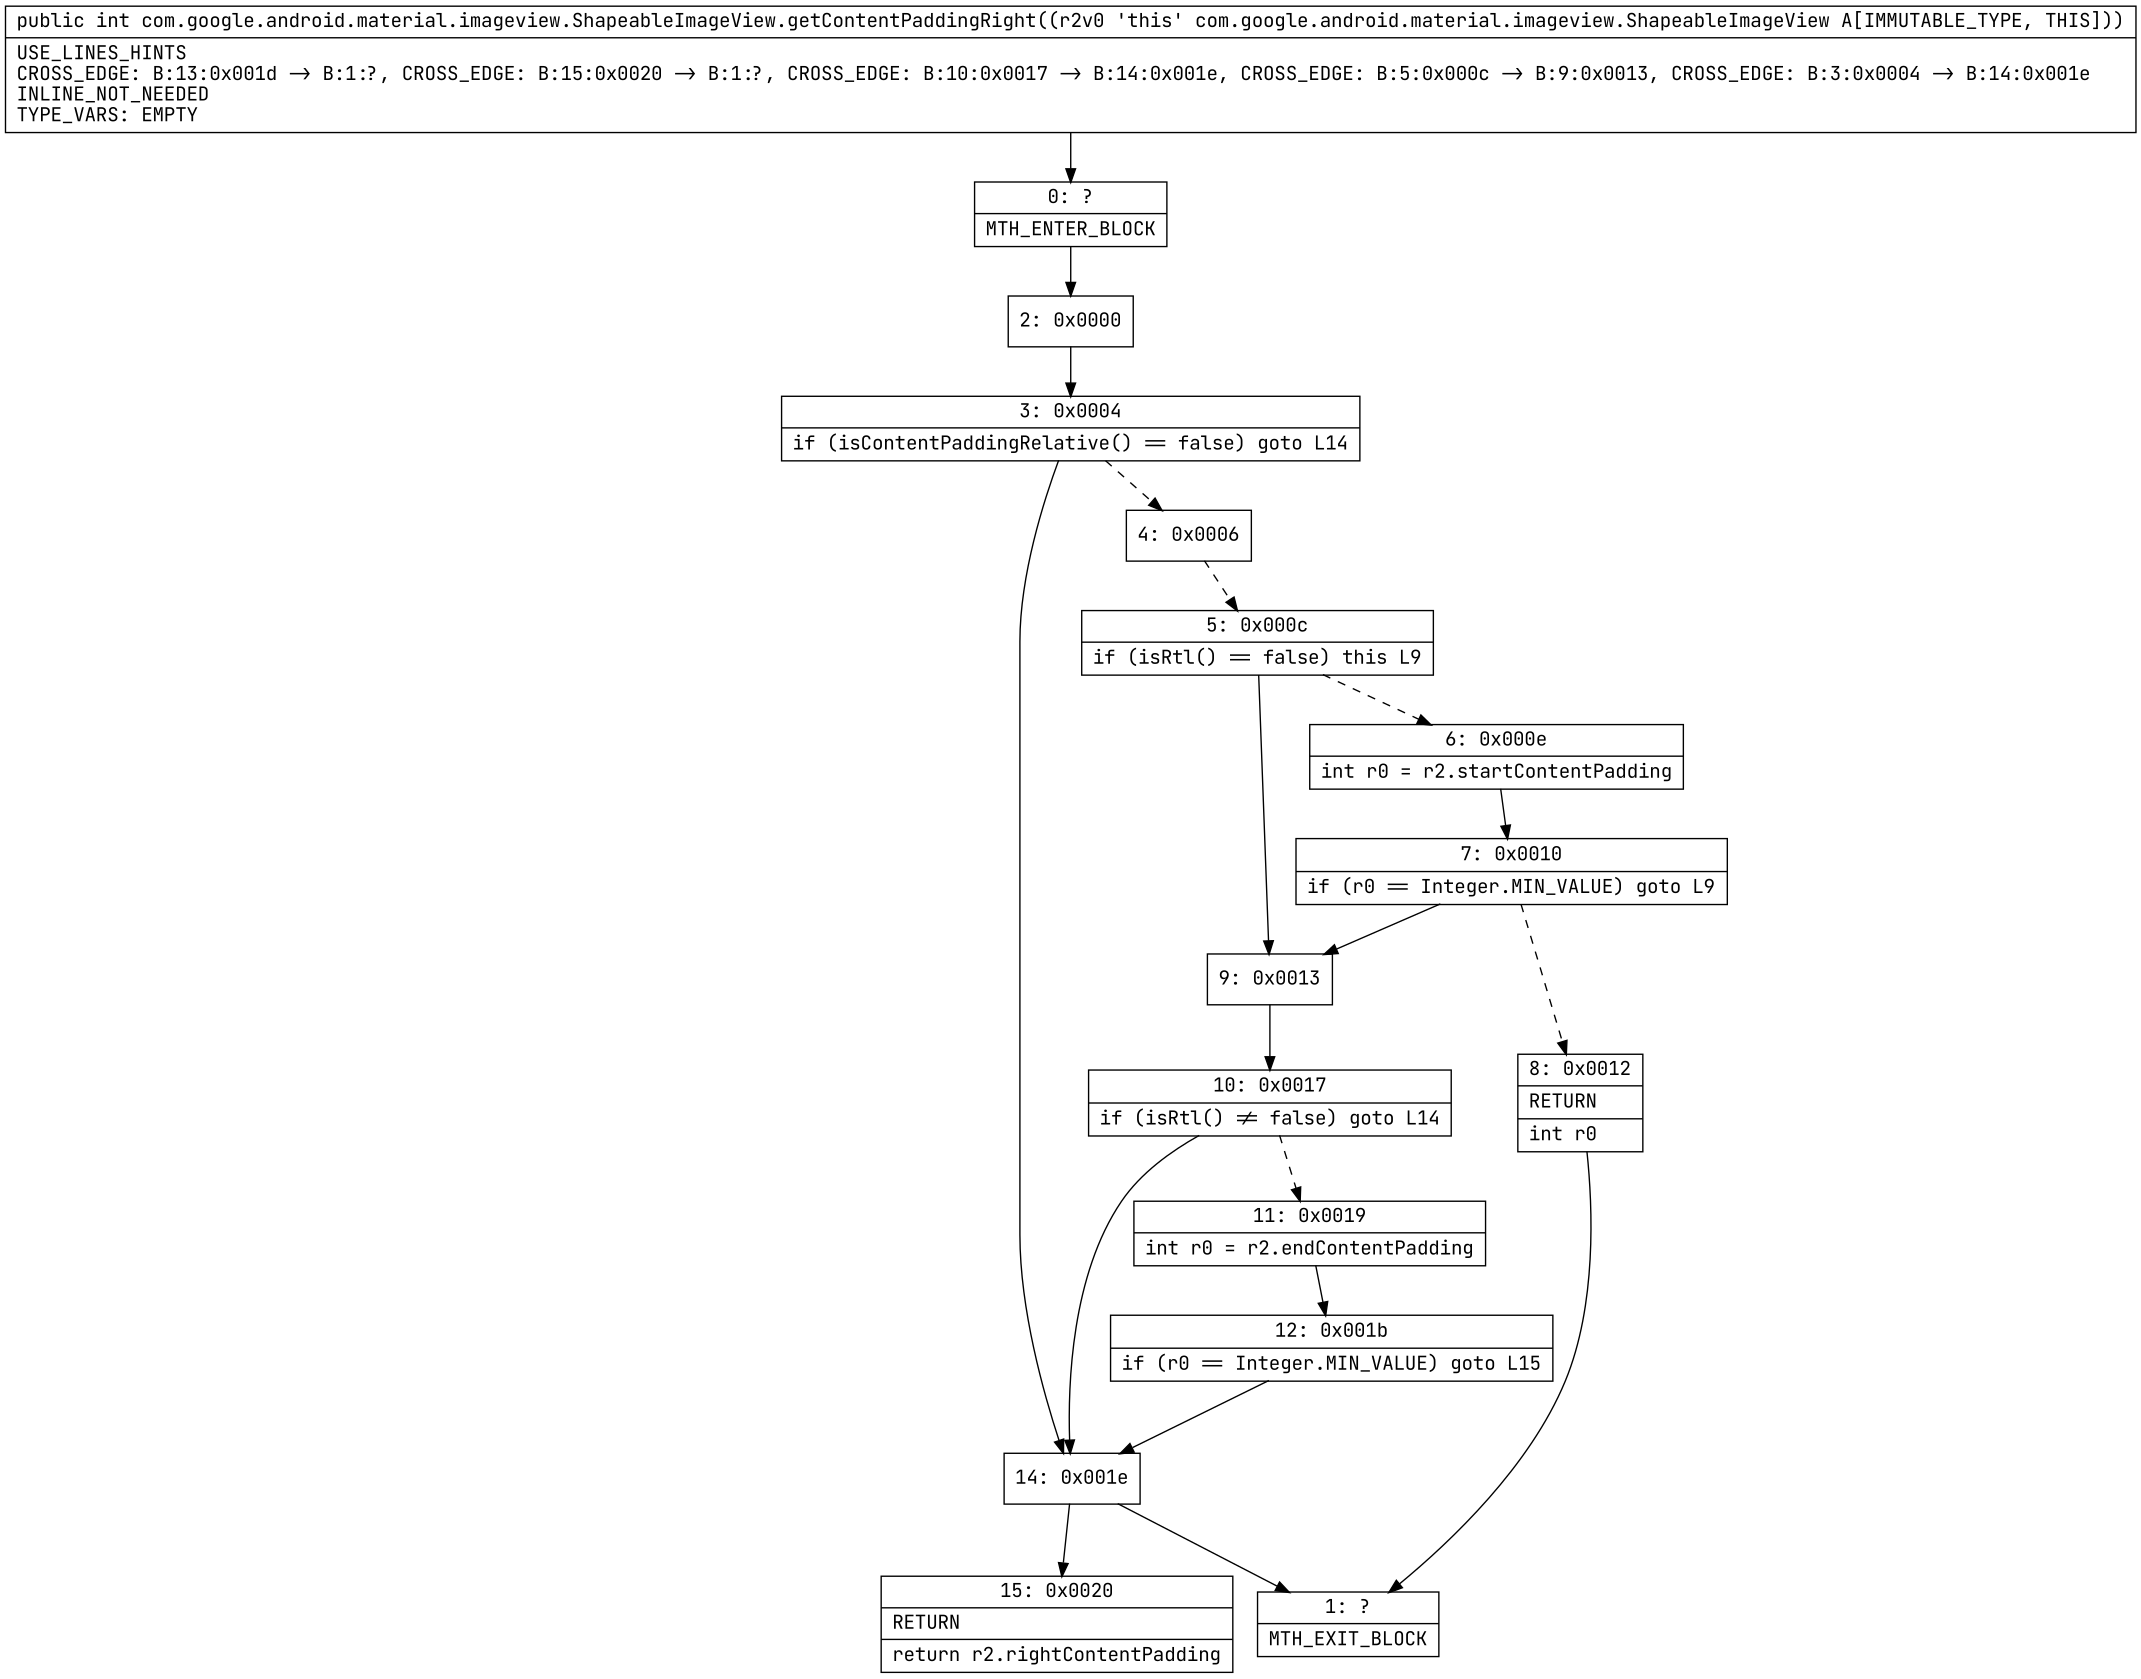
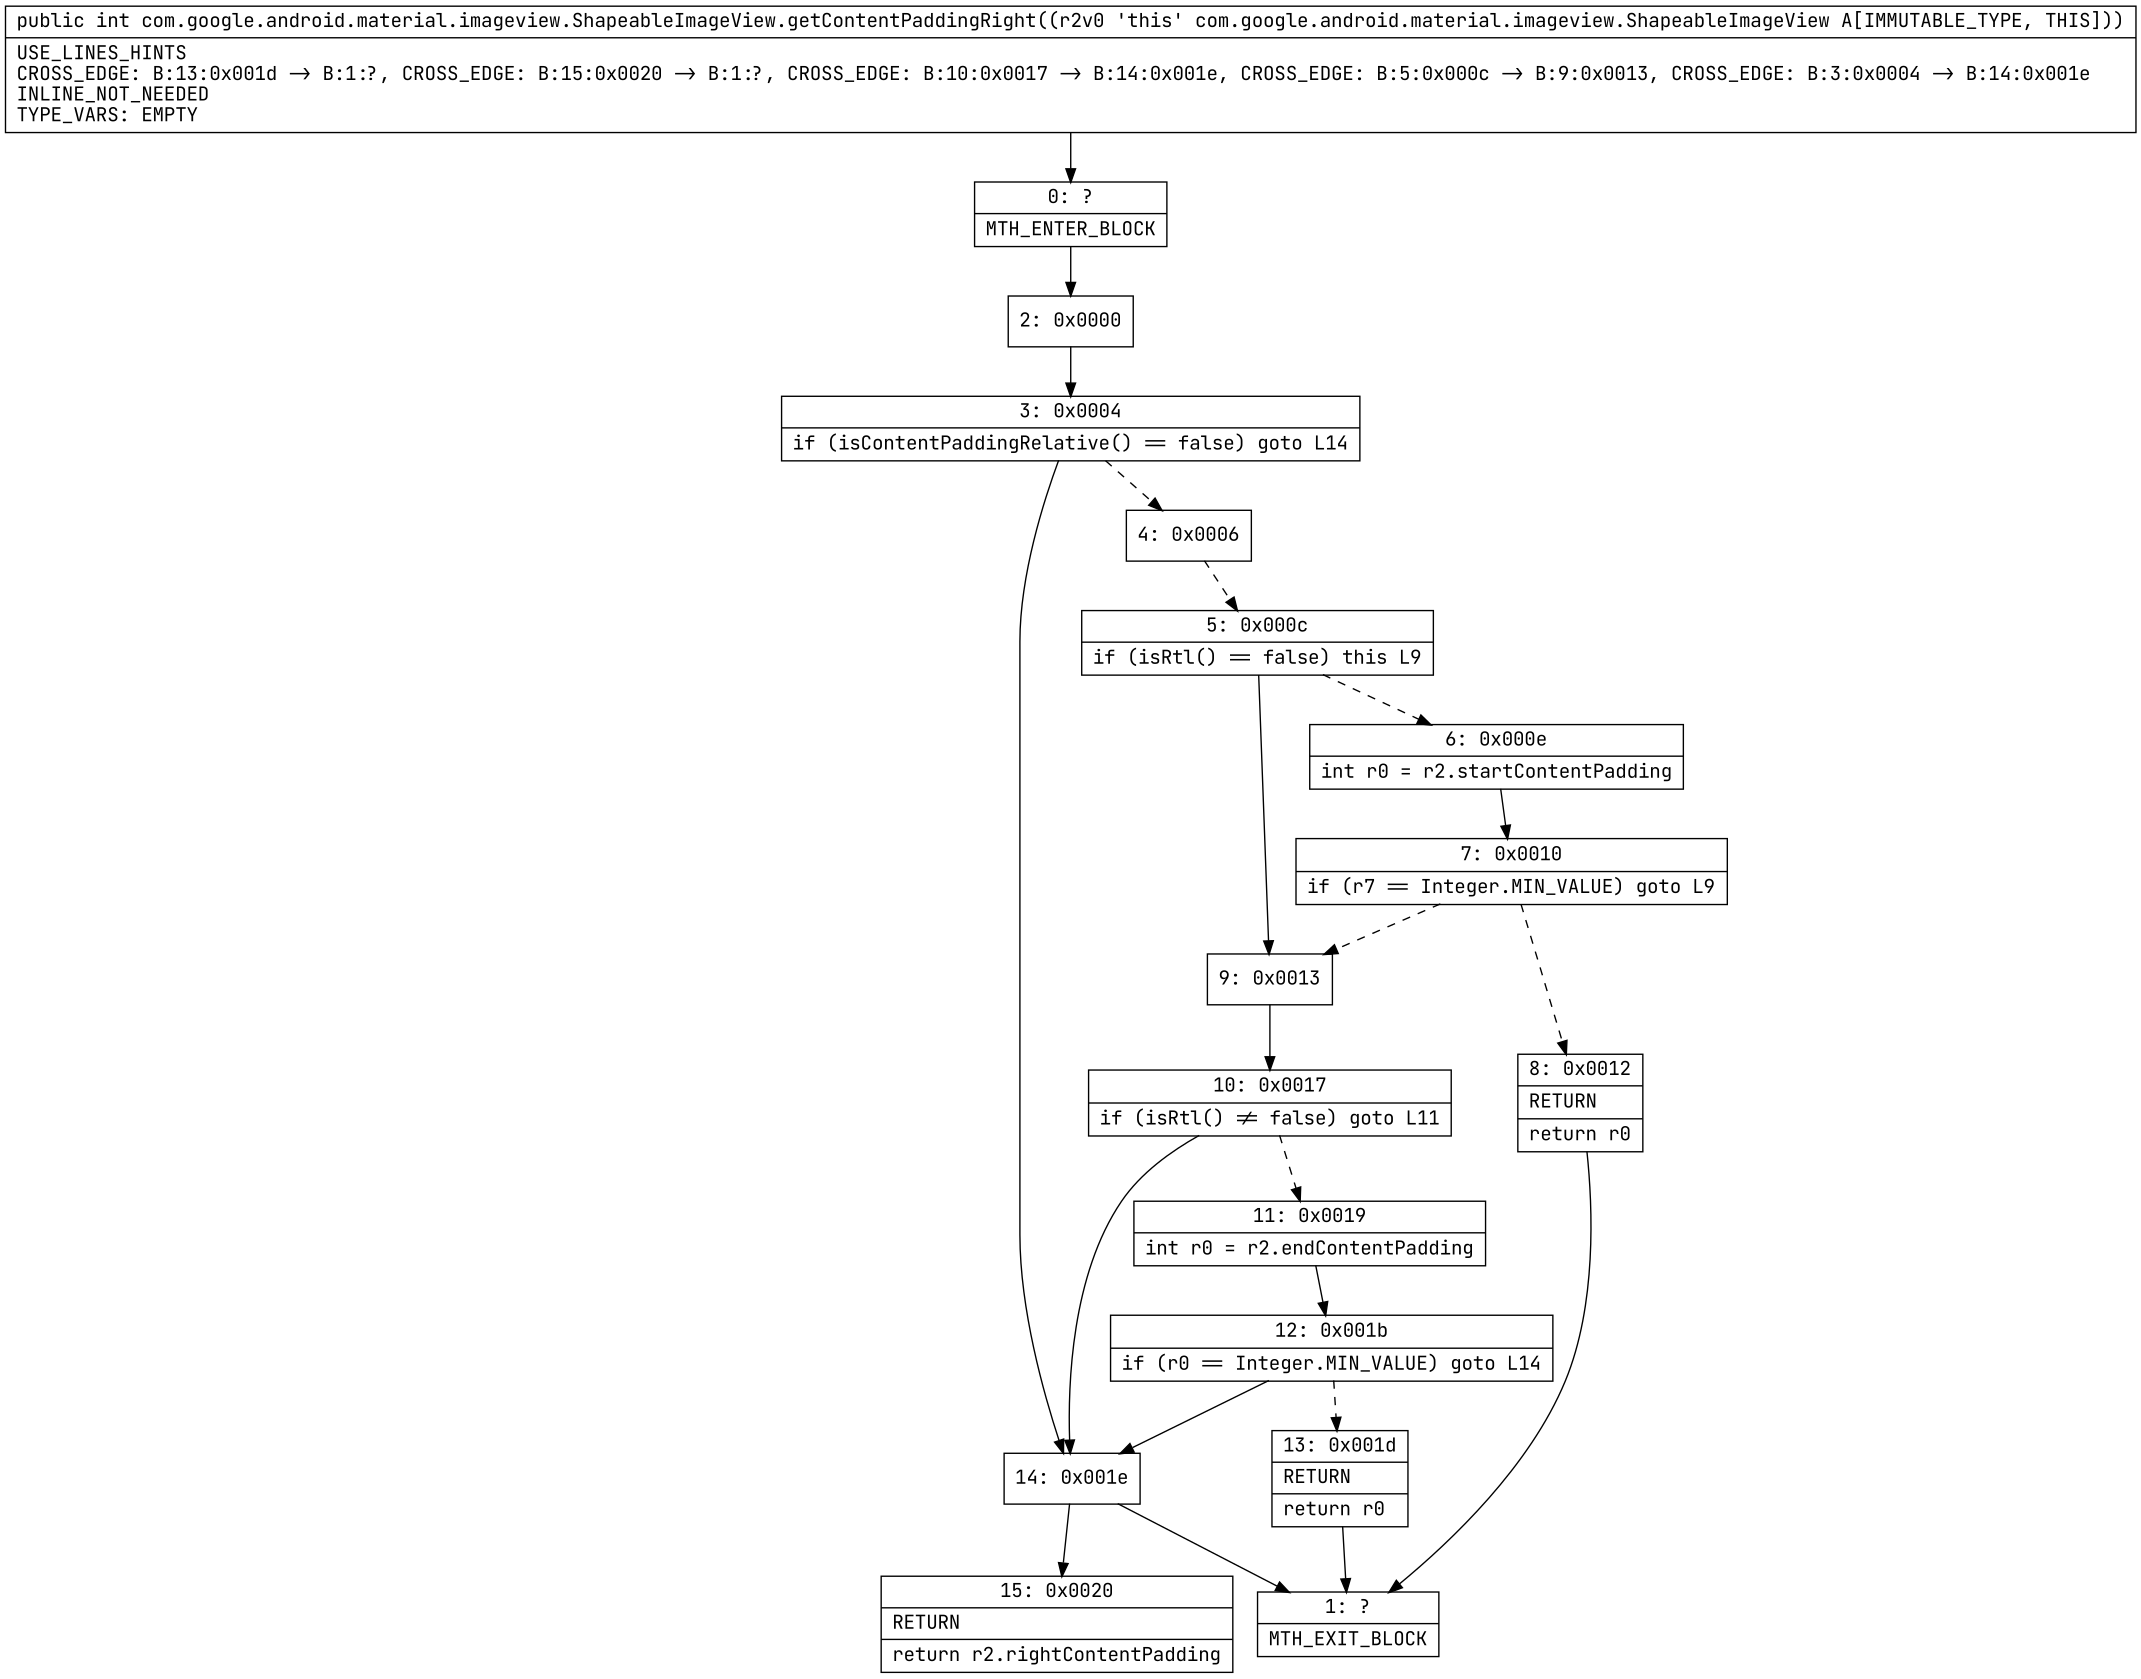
(1512, 887) -> (1512, 887)
(1389, 926) -> (1389, 926)
(1270, 1119) -> (1270, 1119)
(1563, 1135) -> (1580, 1135)
(1332, 1364) -> (1332, 1364)
none -> (1340, 1479)
